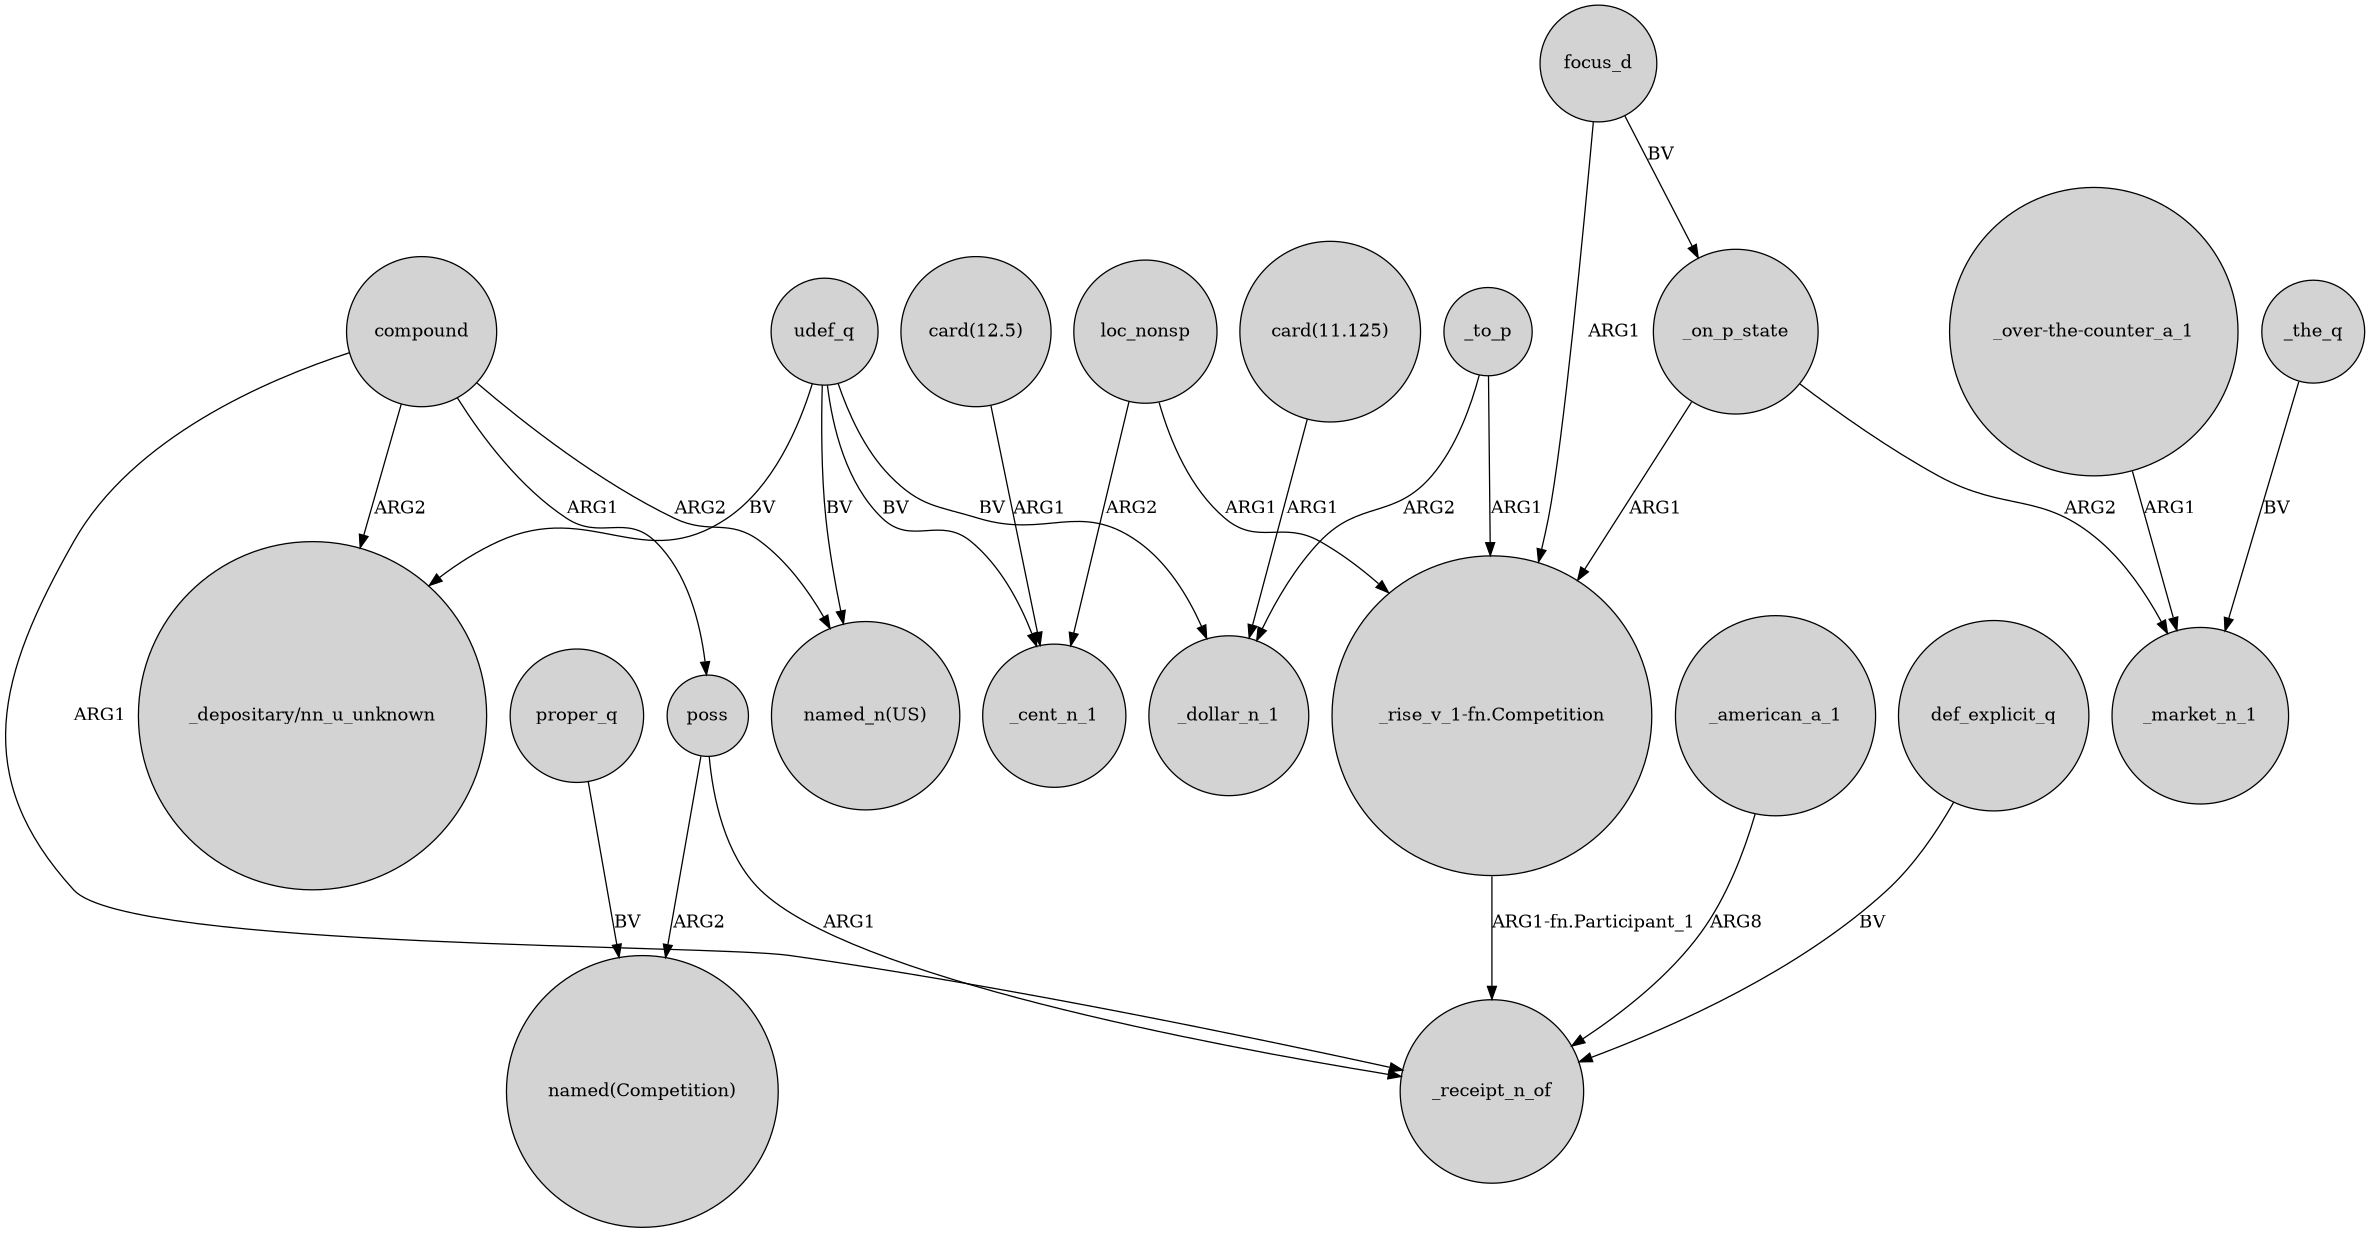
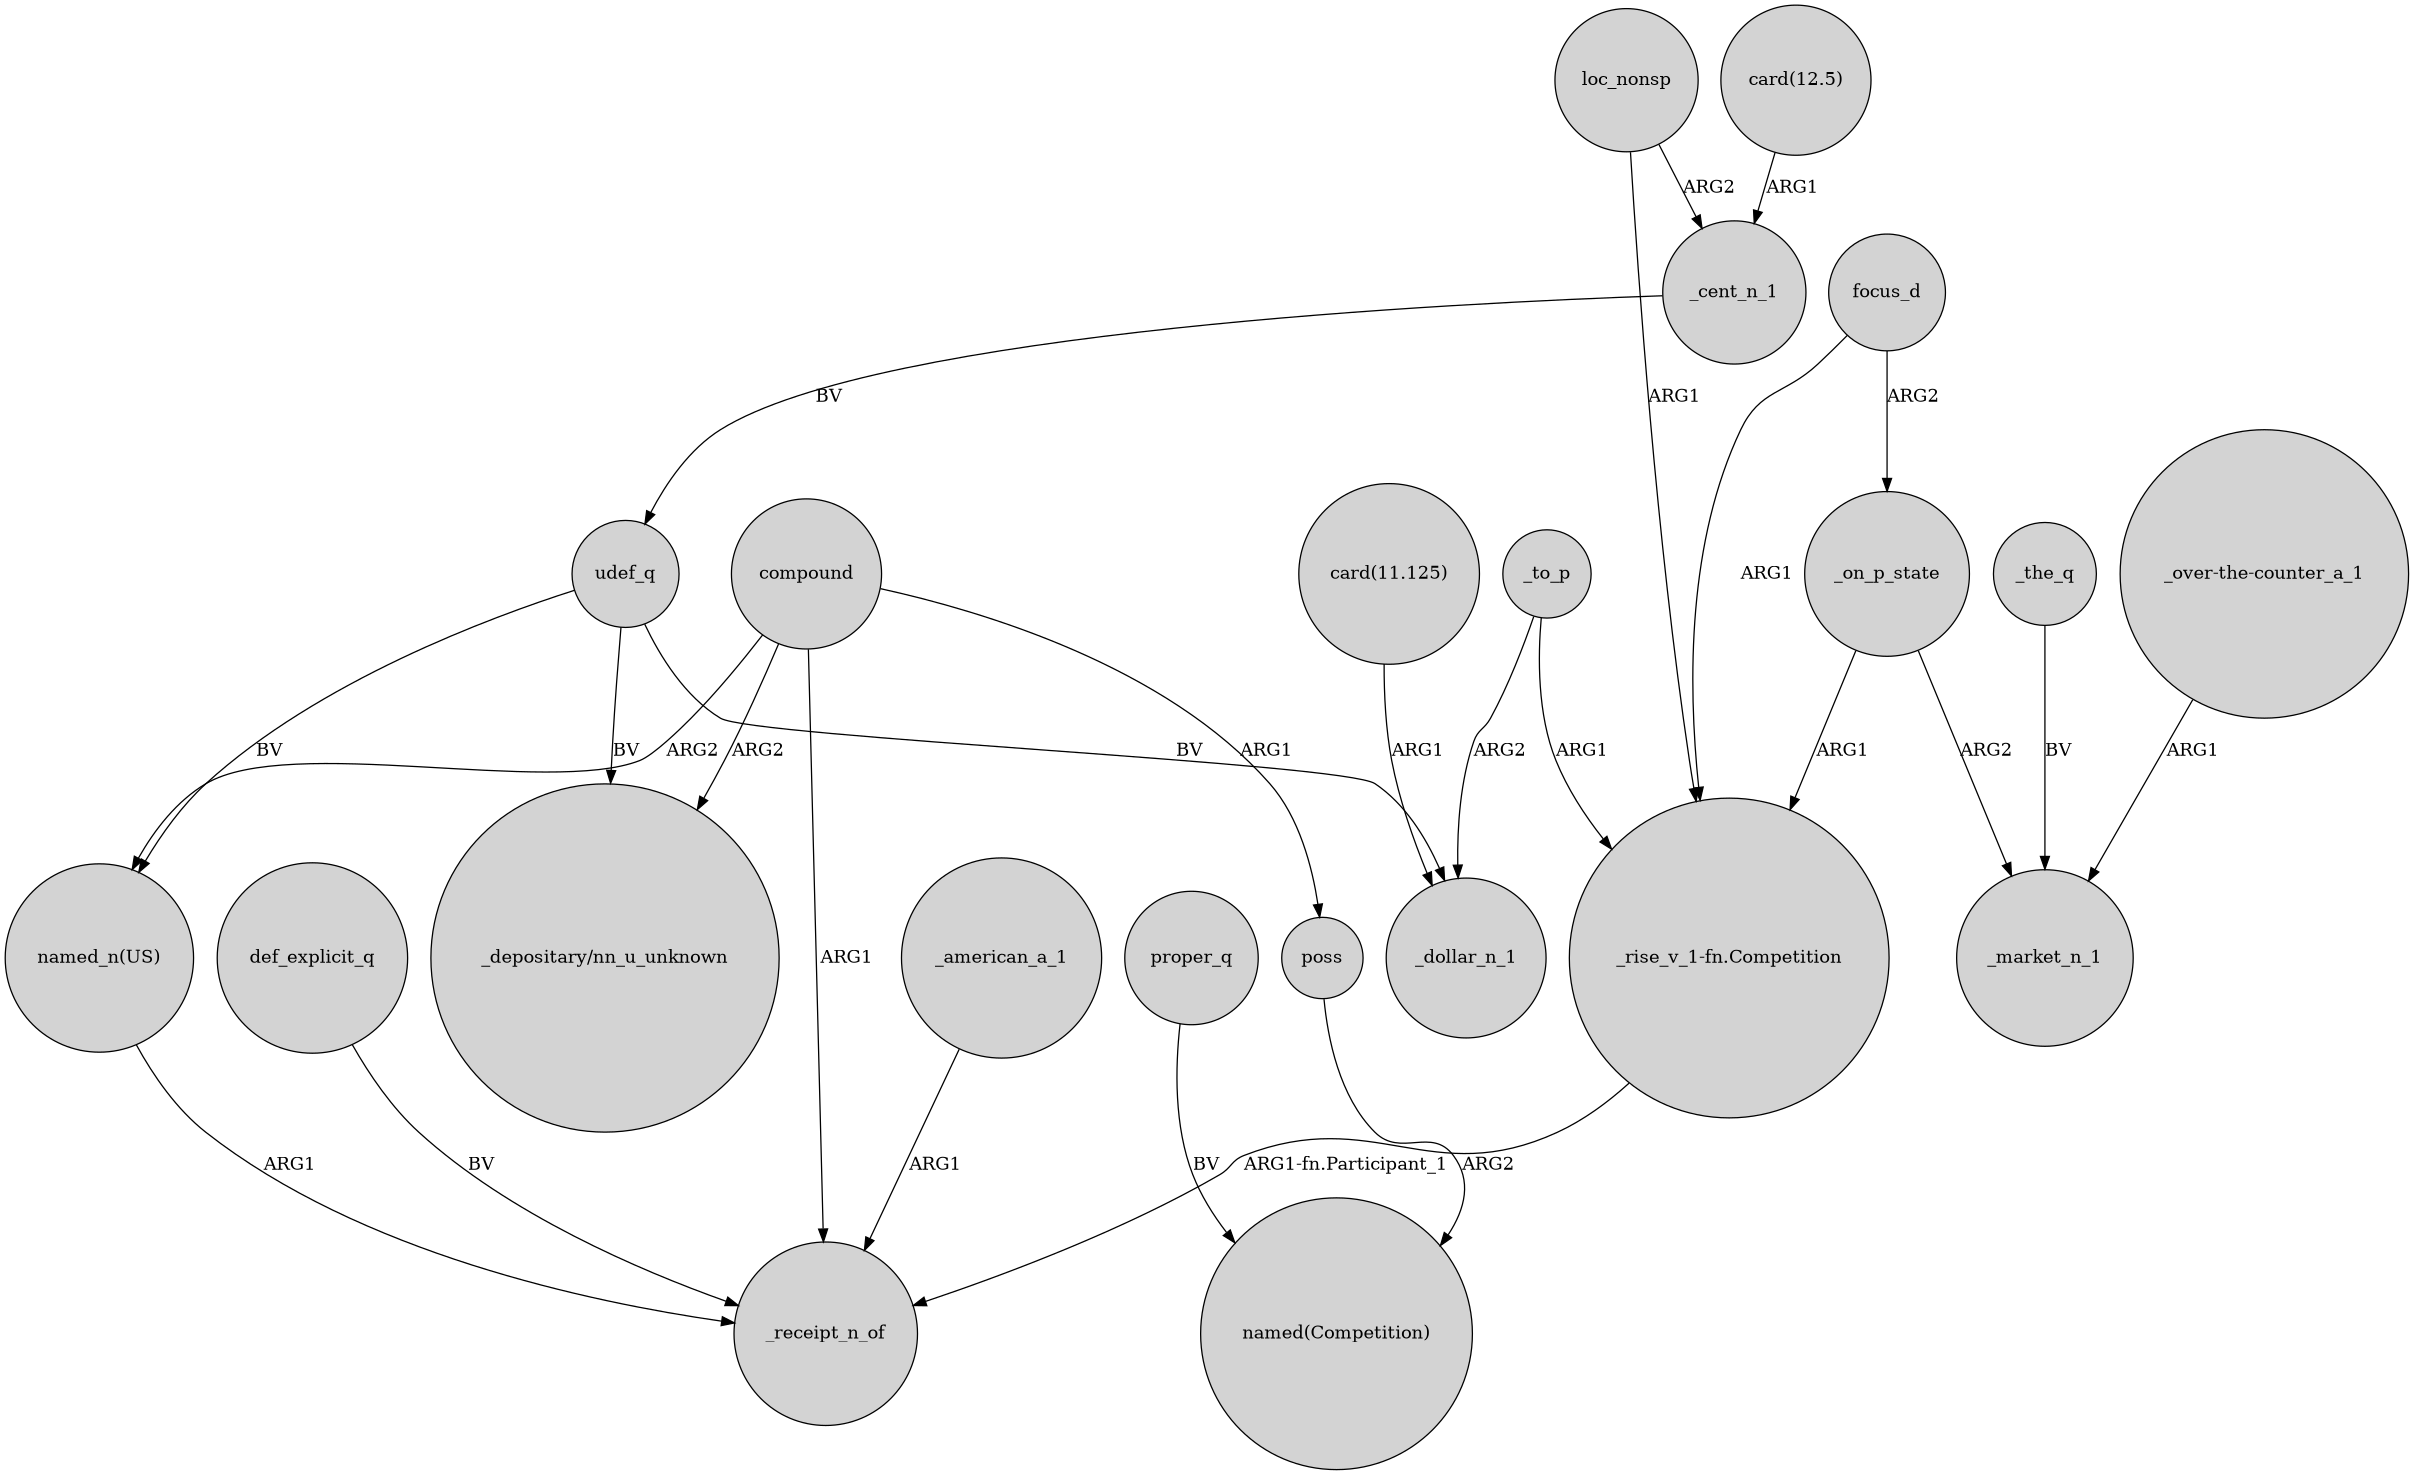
(1661, 155) -> (1913, 397)
(909, 531) -> (1131, 334)
(1736, 923) -> (935, 1165)
(918, 967) -> (399, 1239)
